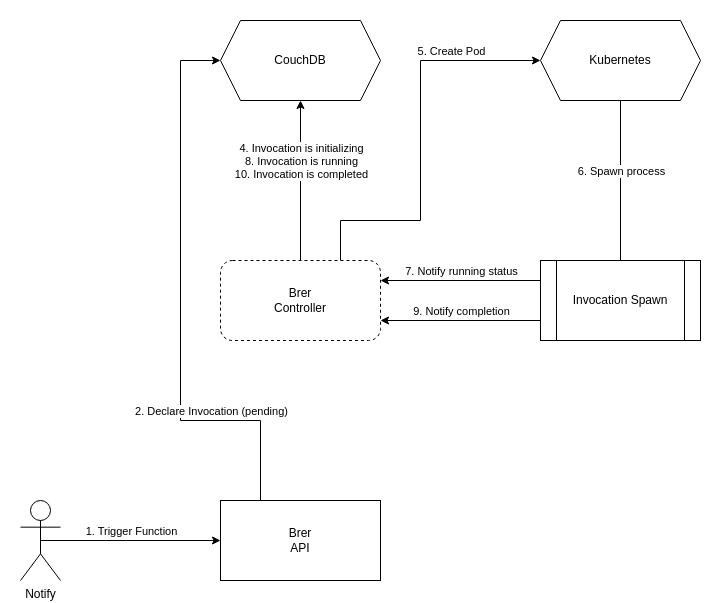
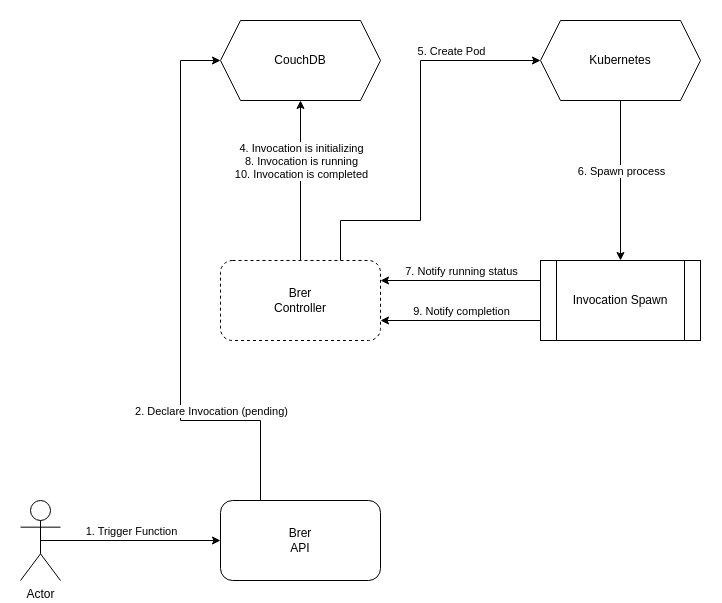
(621, 255) -> (621, 252)
(301, 541) -> (301, 541)
(41, 595) -> (41, 595)
